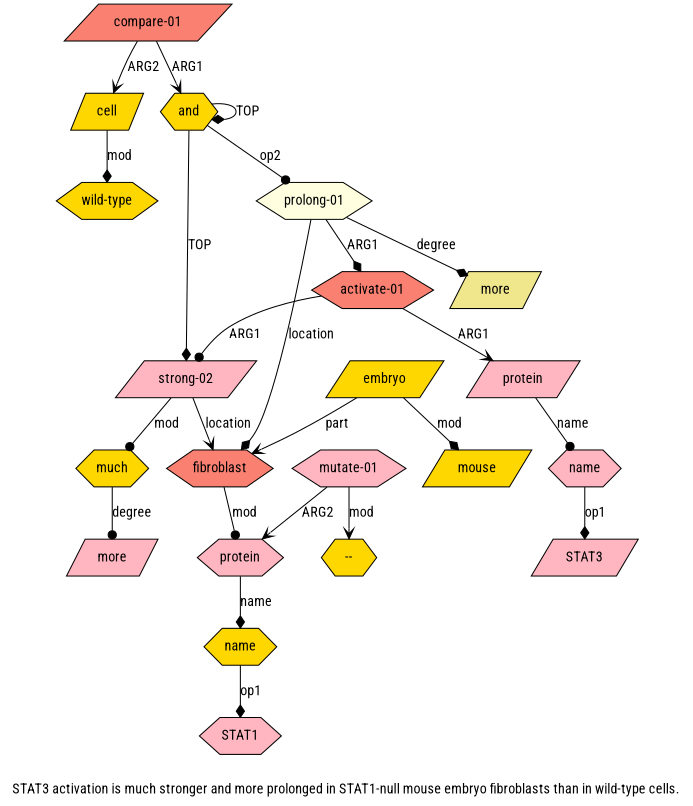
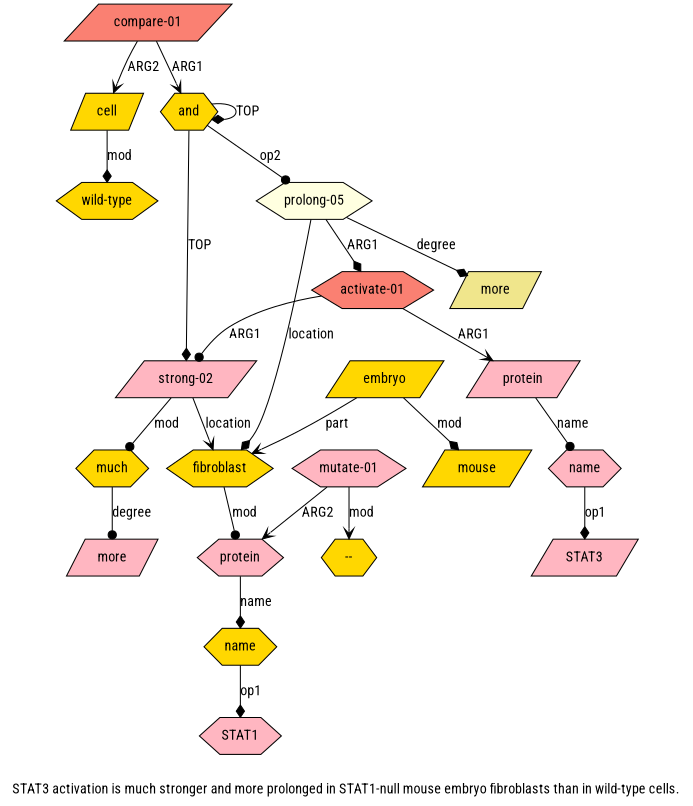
(314, 201) -> (314, 201)
(220, 468) -> (220, 468)
